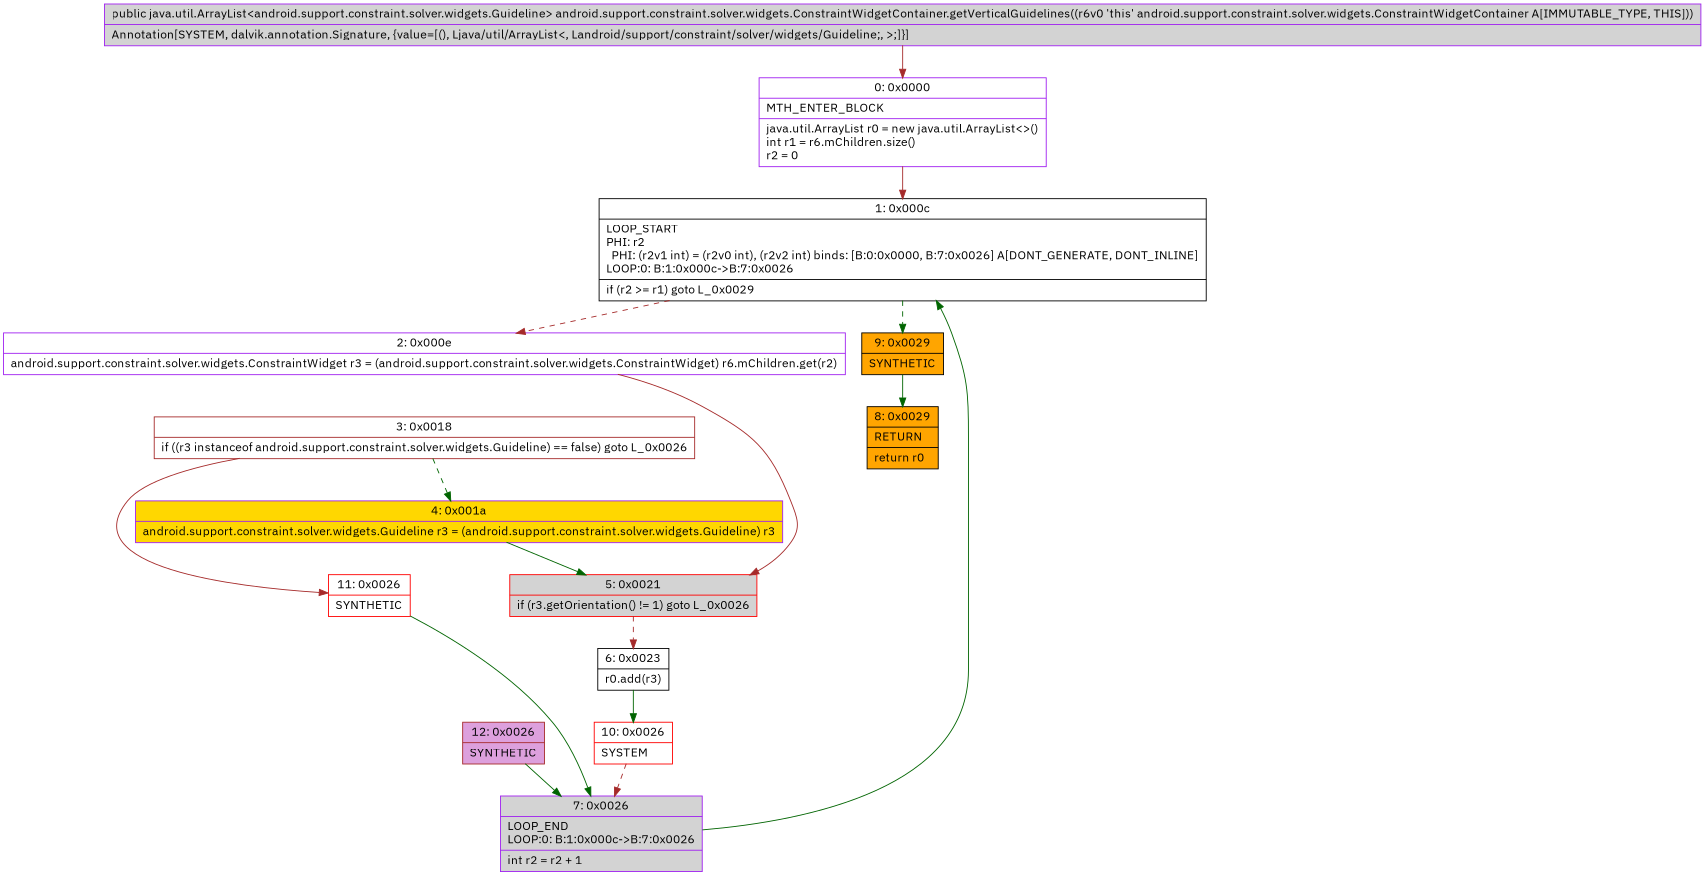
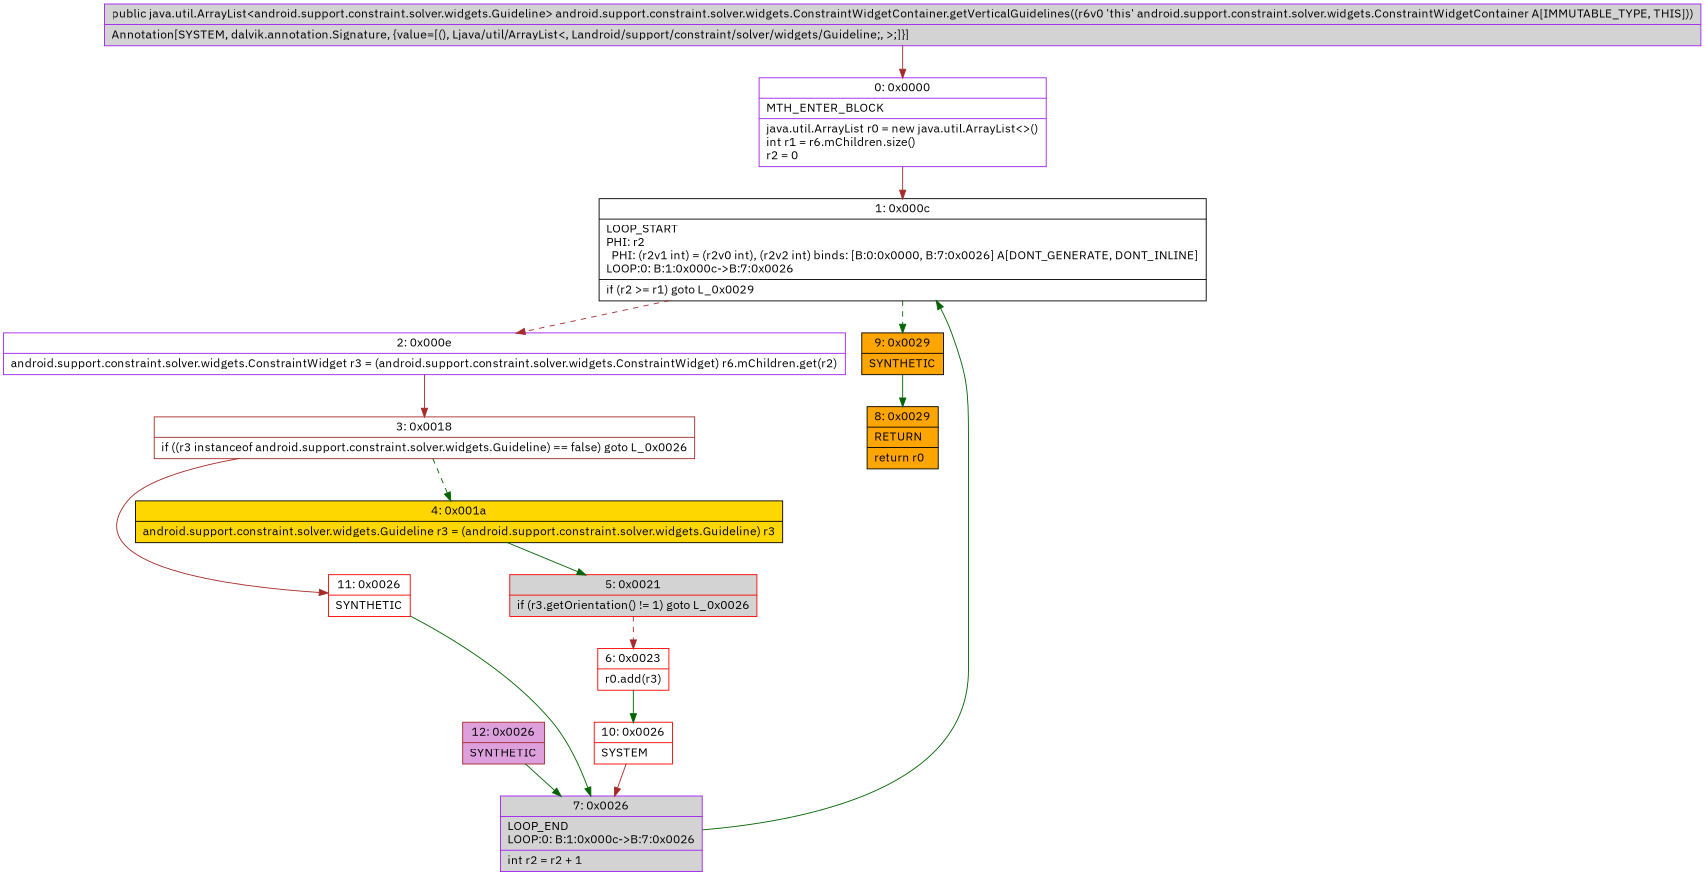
(756, 443) -> (424, 391)
(459, 522) -> (459, 522)
(633, 669) -> (633, 669)
(622, 776) -> (622, 776)
